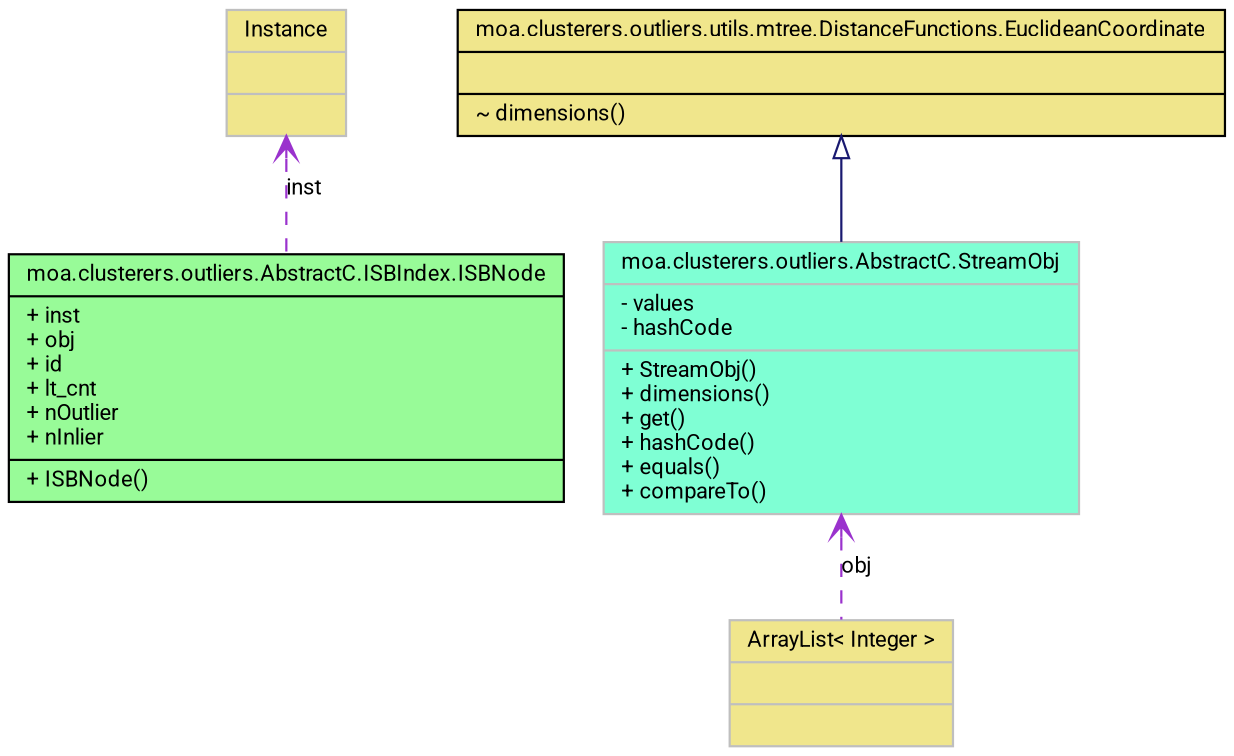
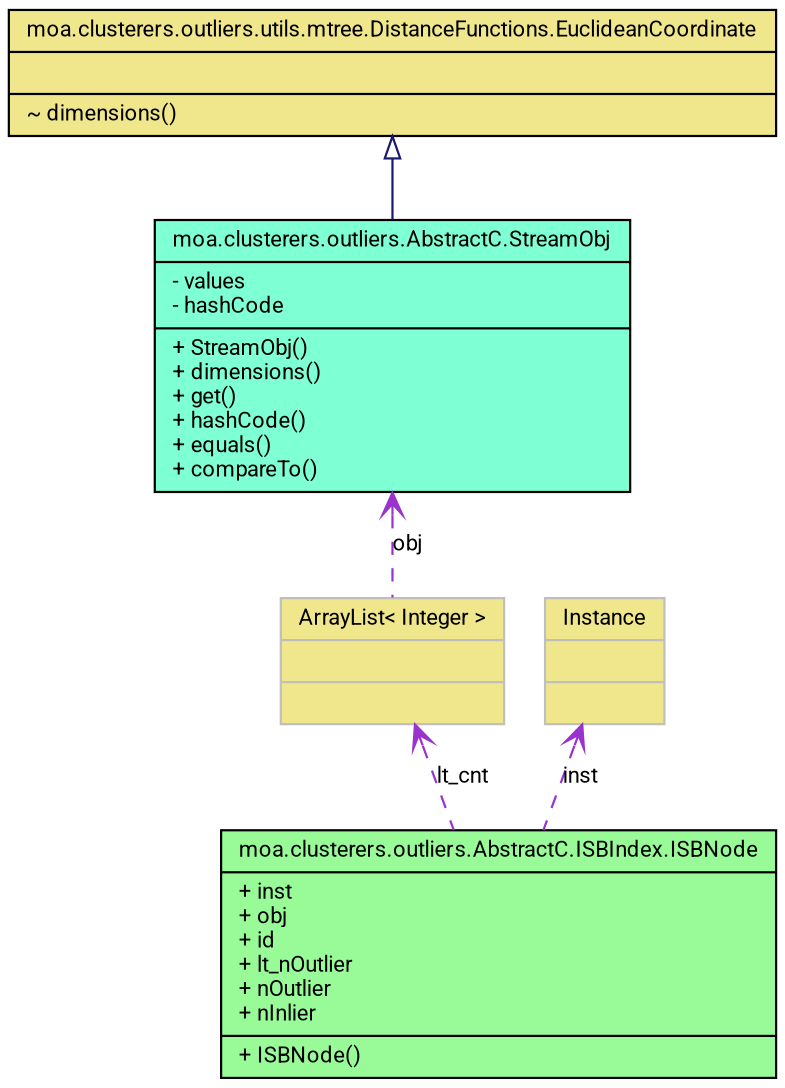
(841, 378) -> (392, 356)
(62, 389) -> (296, 965)
none -> (438, 788)
